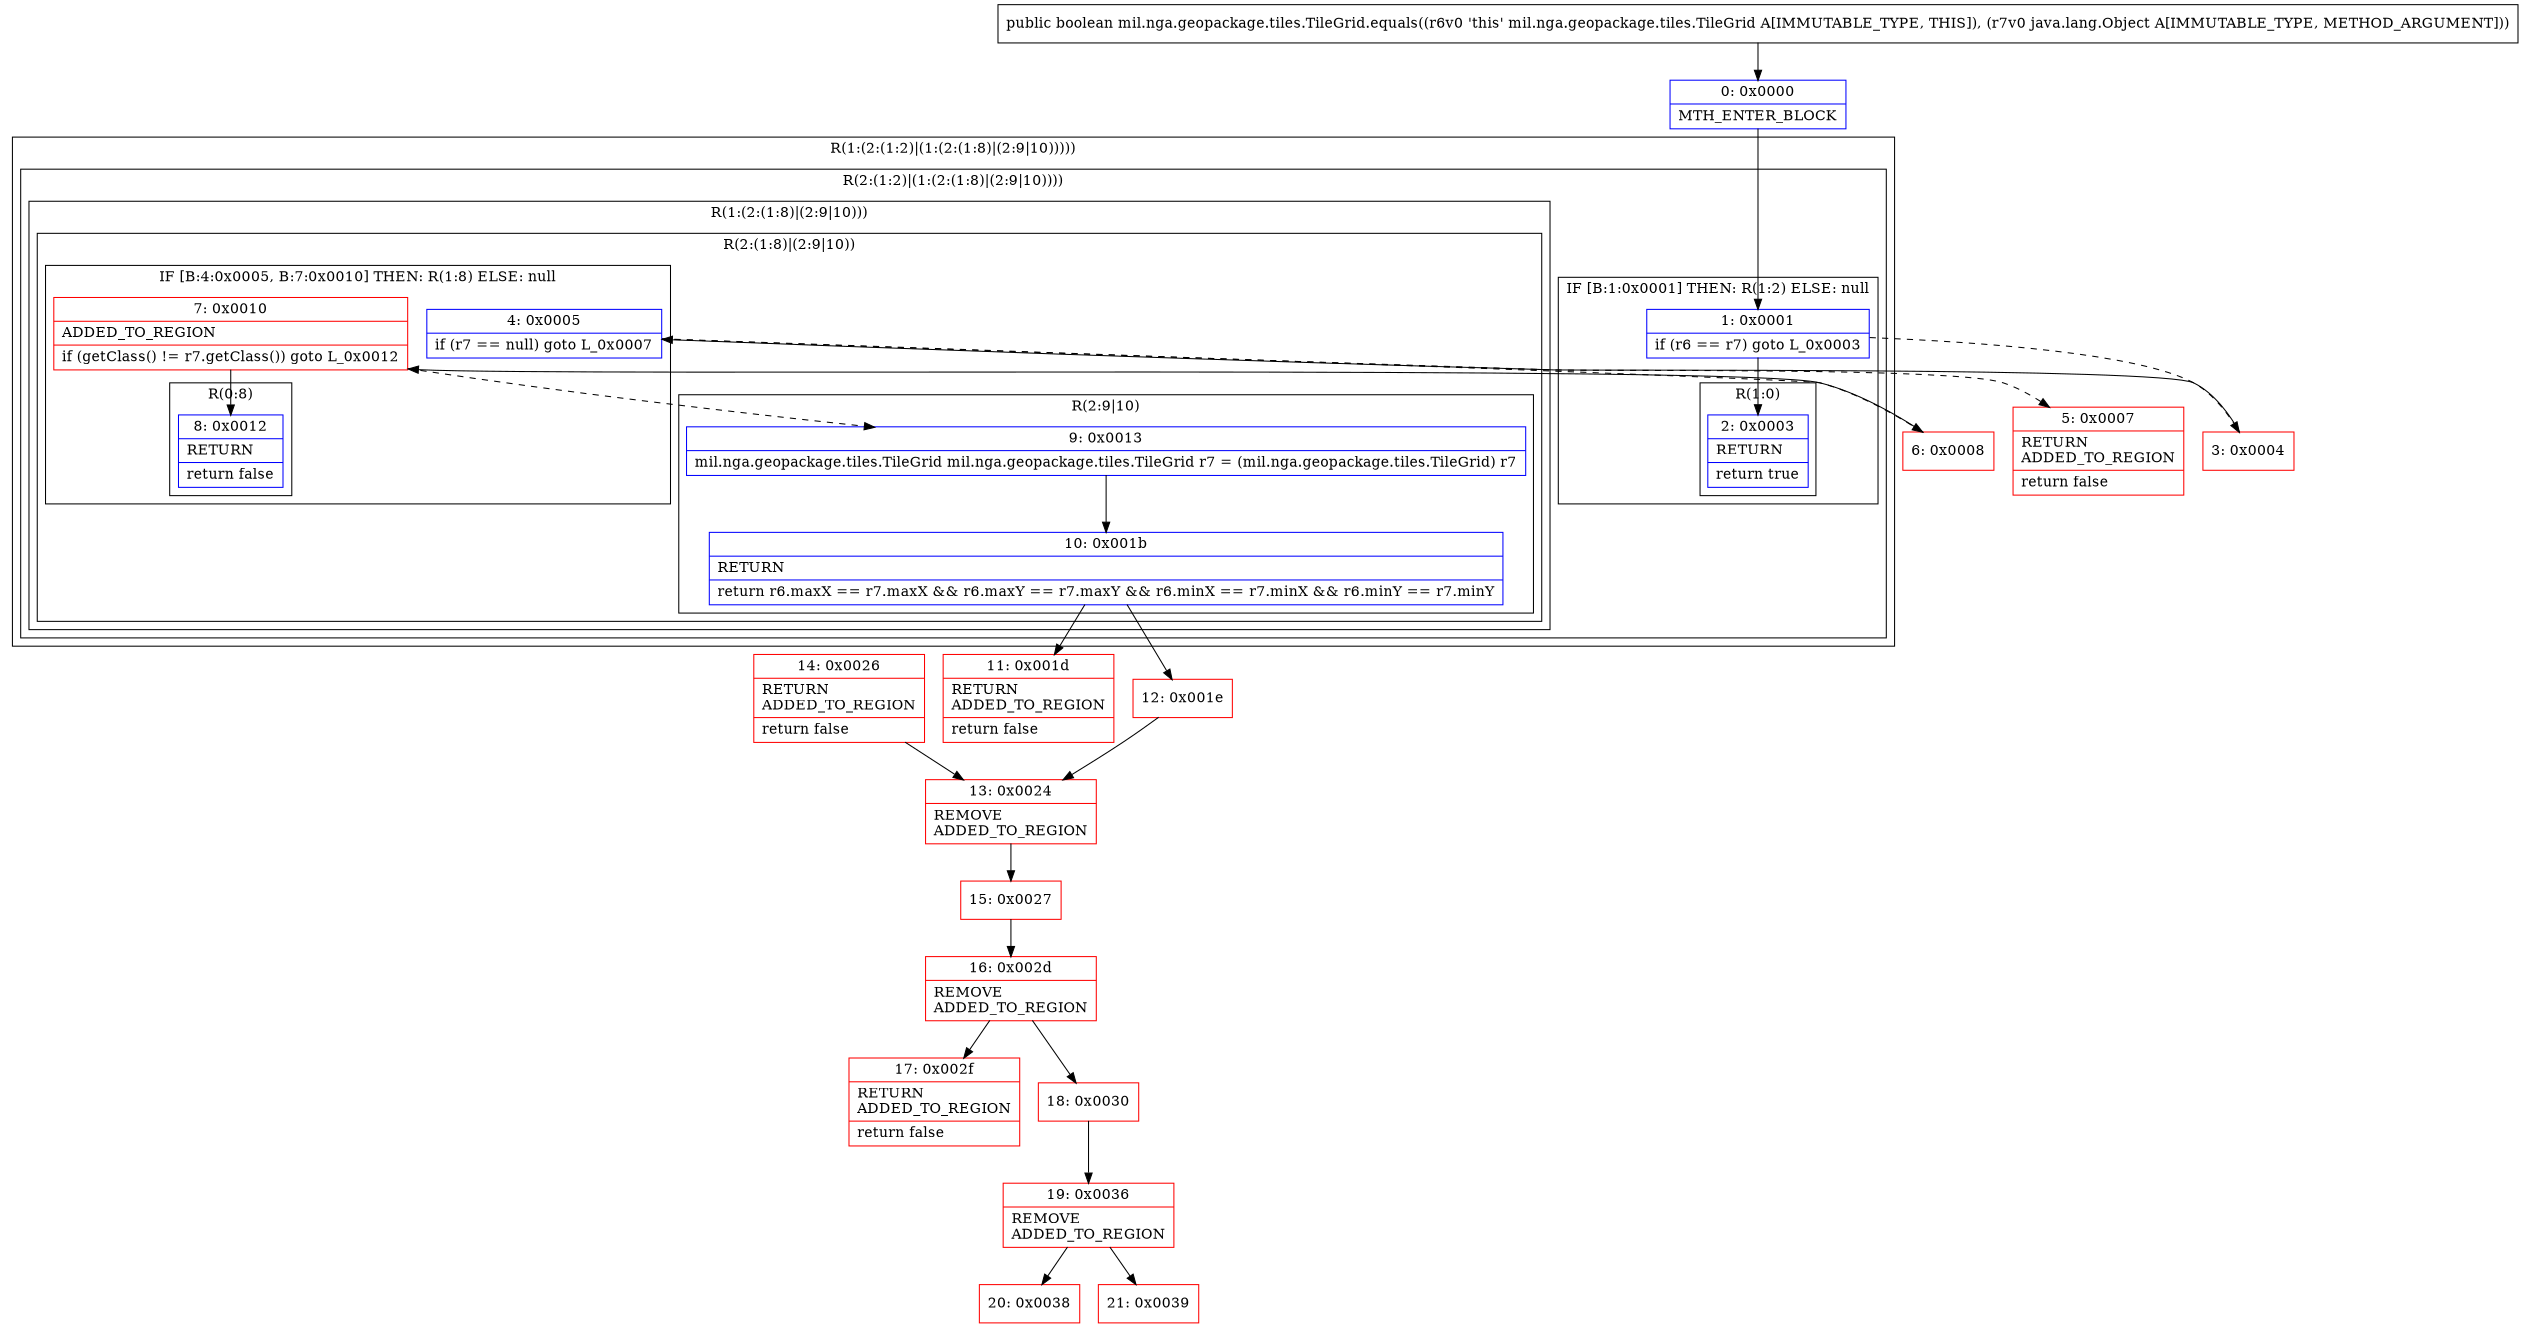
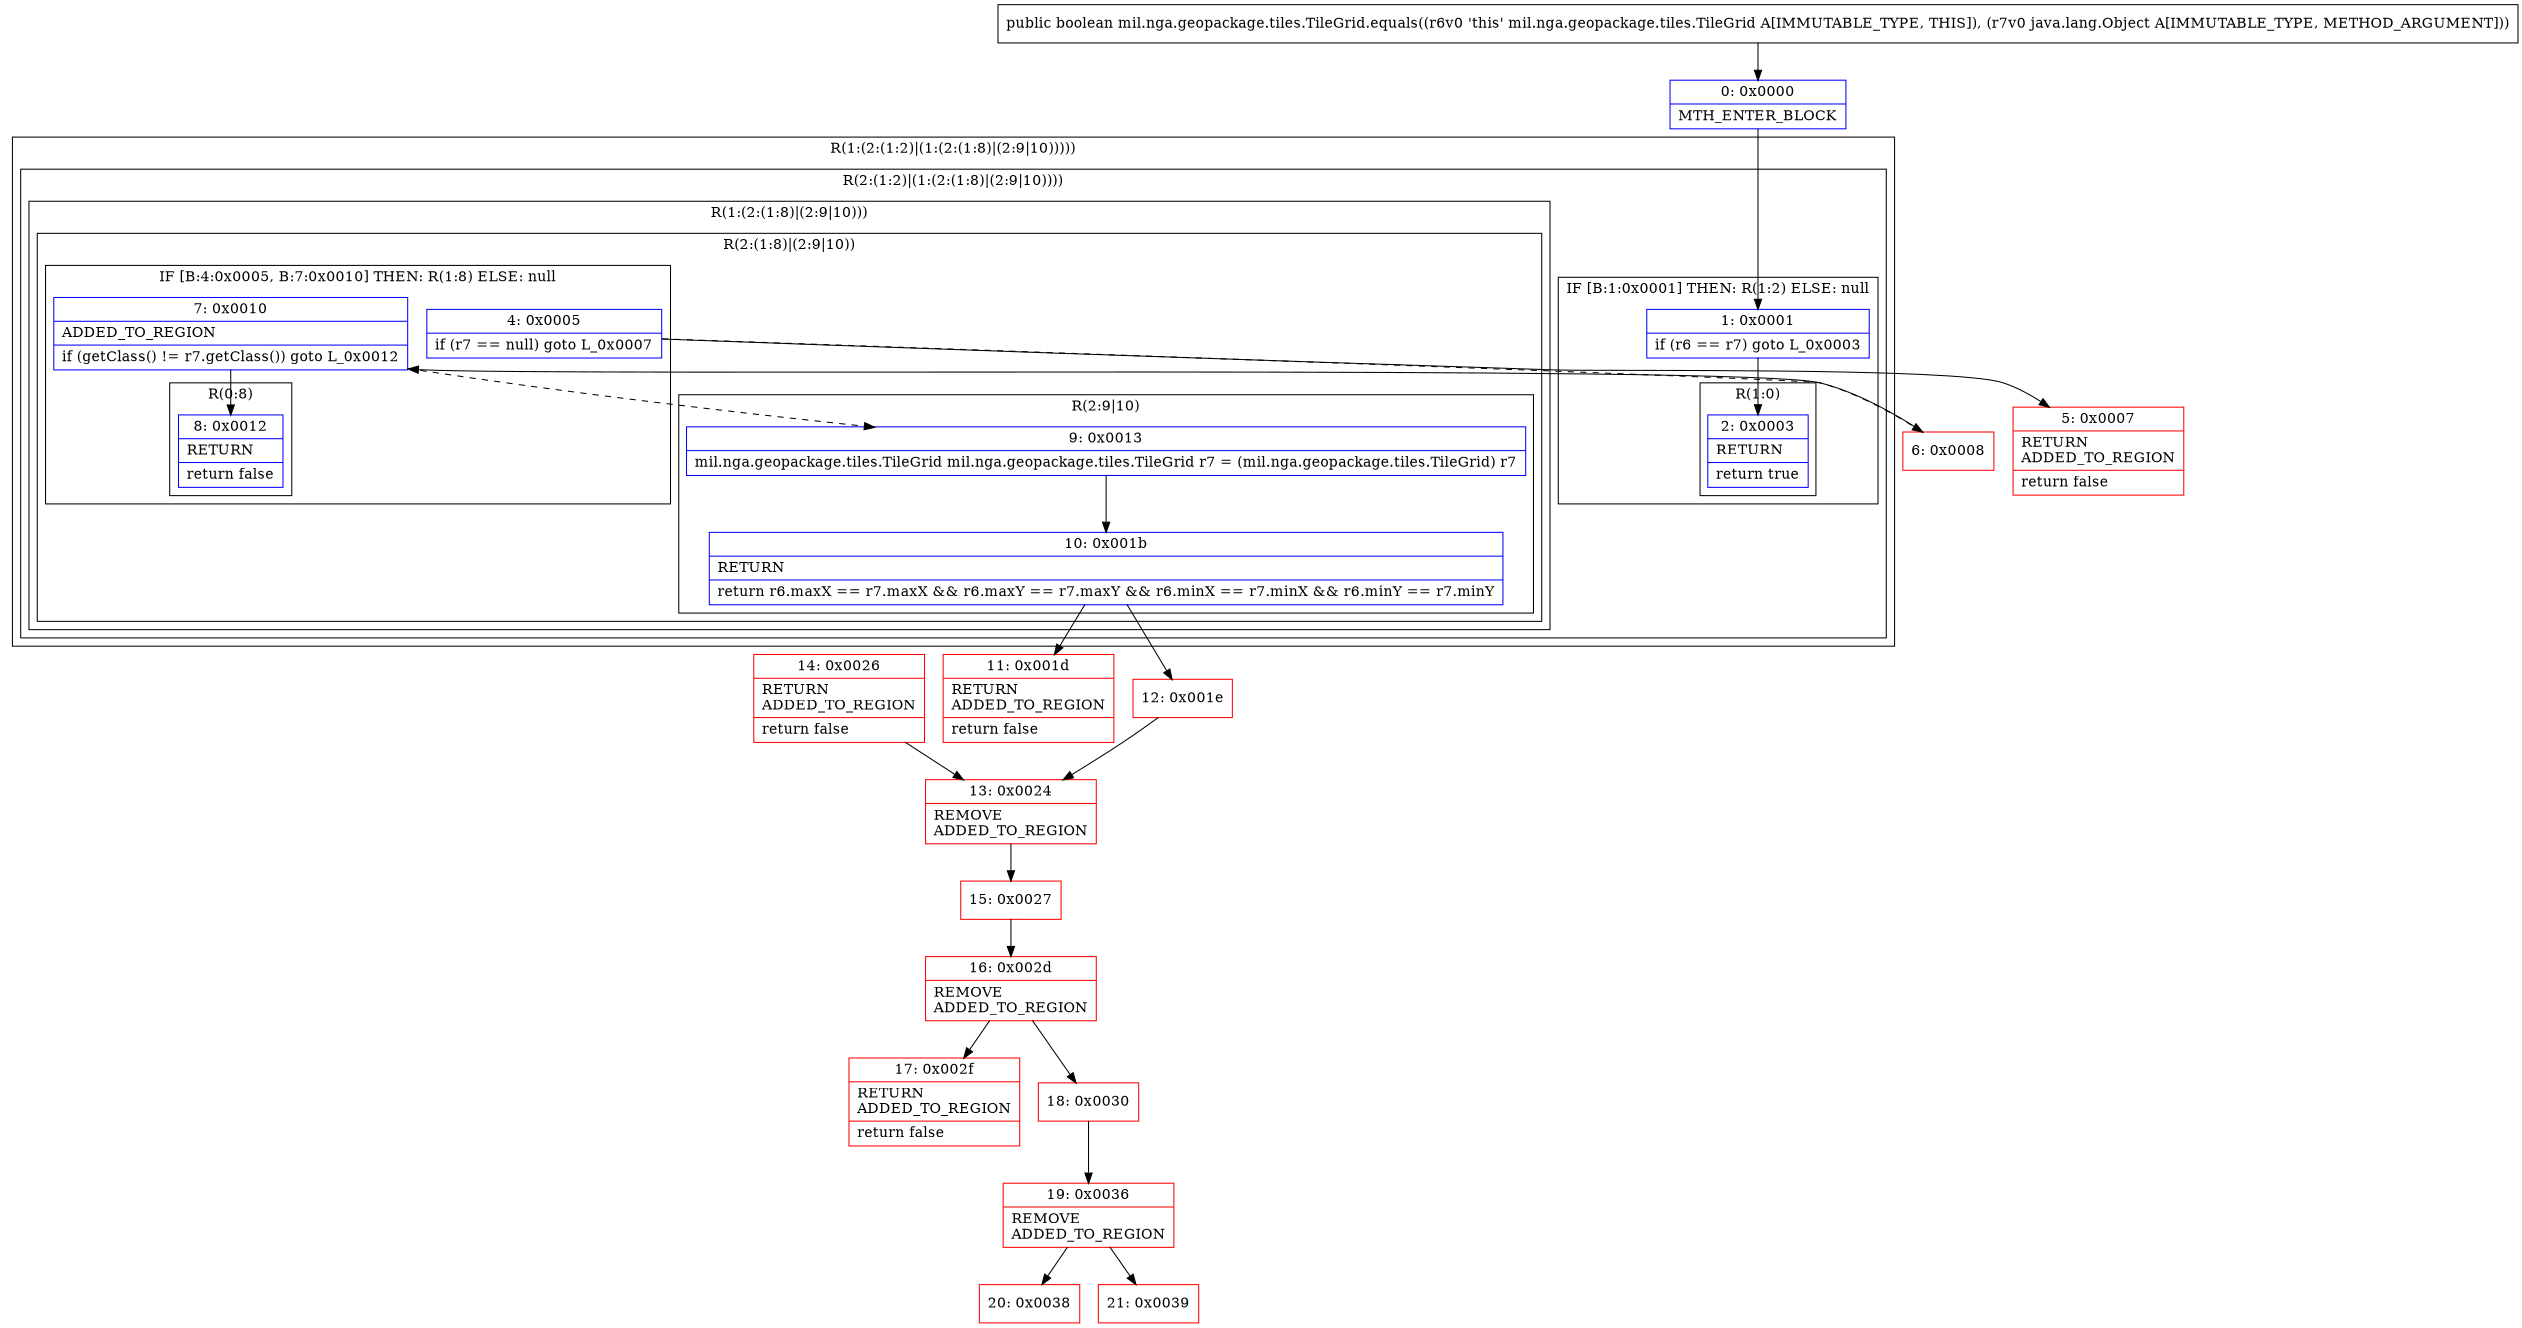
(231, 334) -> (231, 334)
(1354, 363) -> (1354, 363)
(2248, 451) -> none
